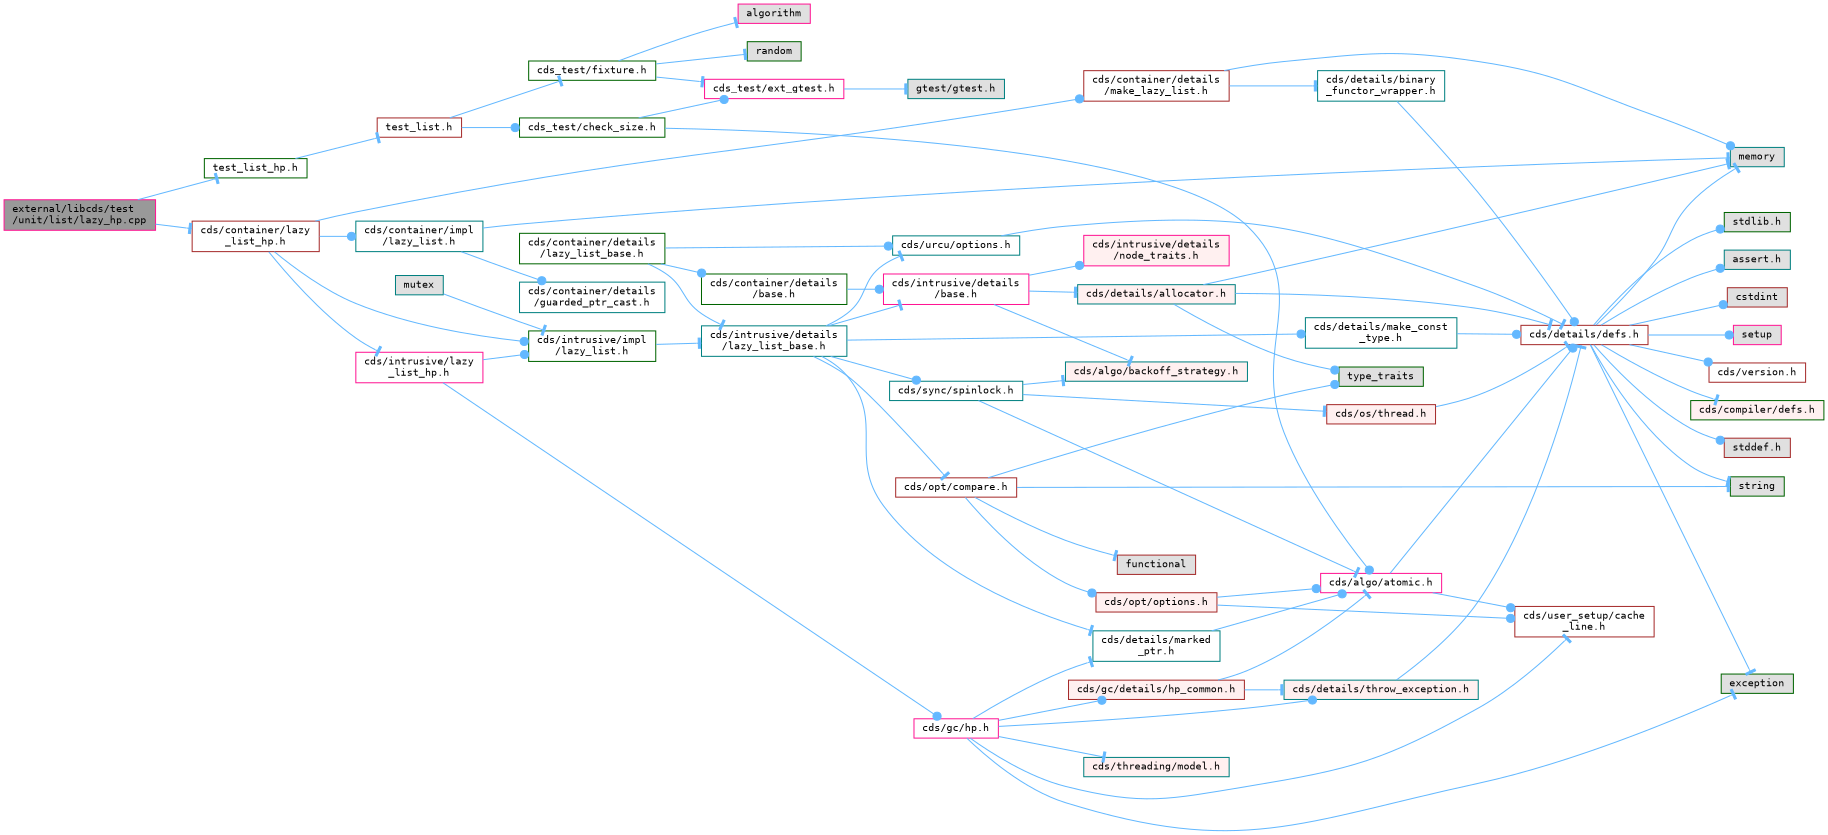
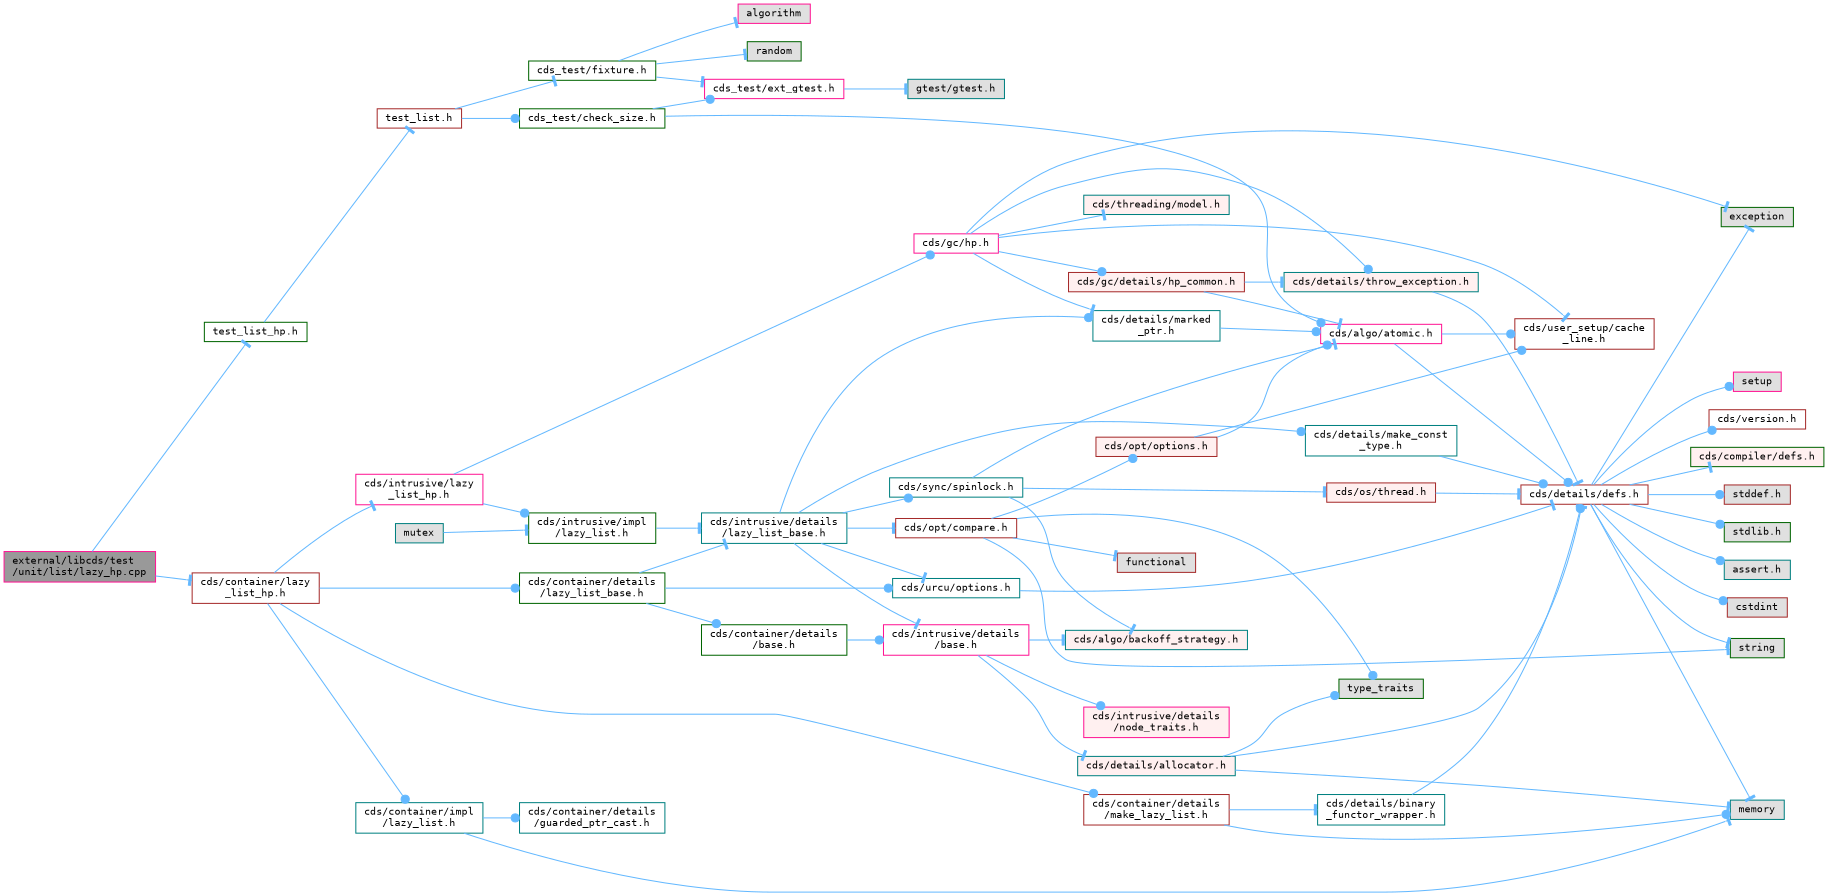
(390, 315) -> (415, 588)
(908, 533) -> (890, 352)
